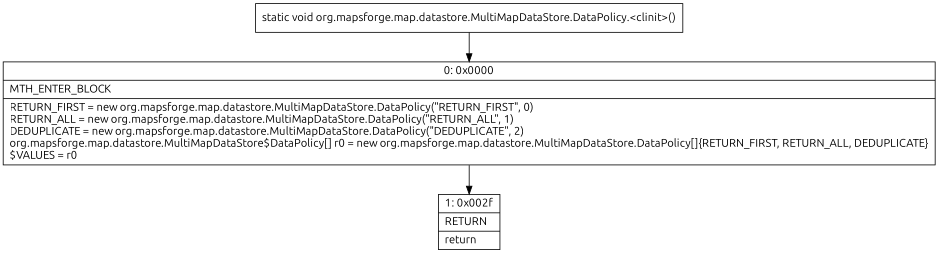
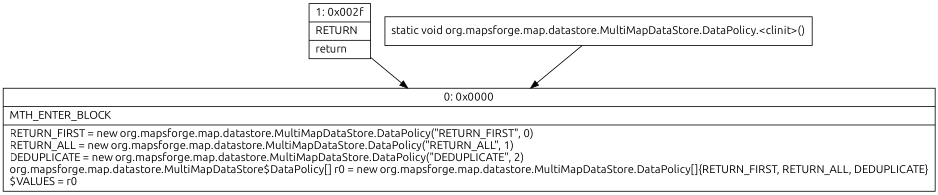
(469, 176) -> (386, 70)
